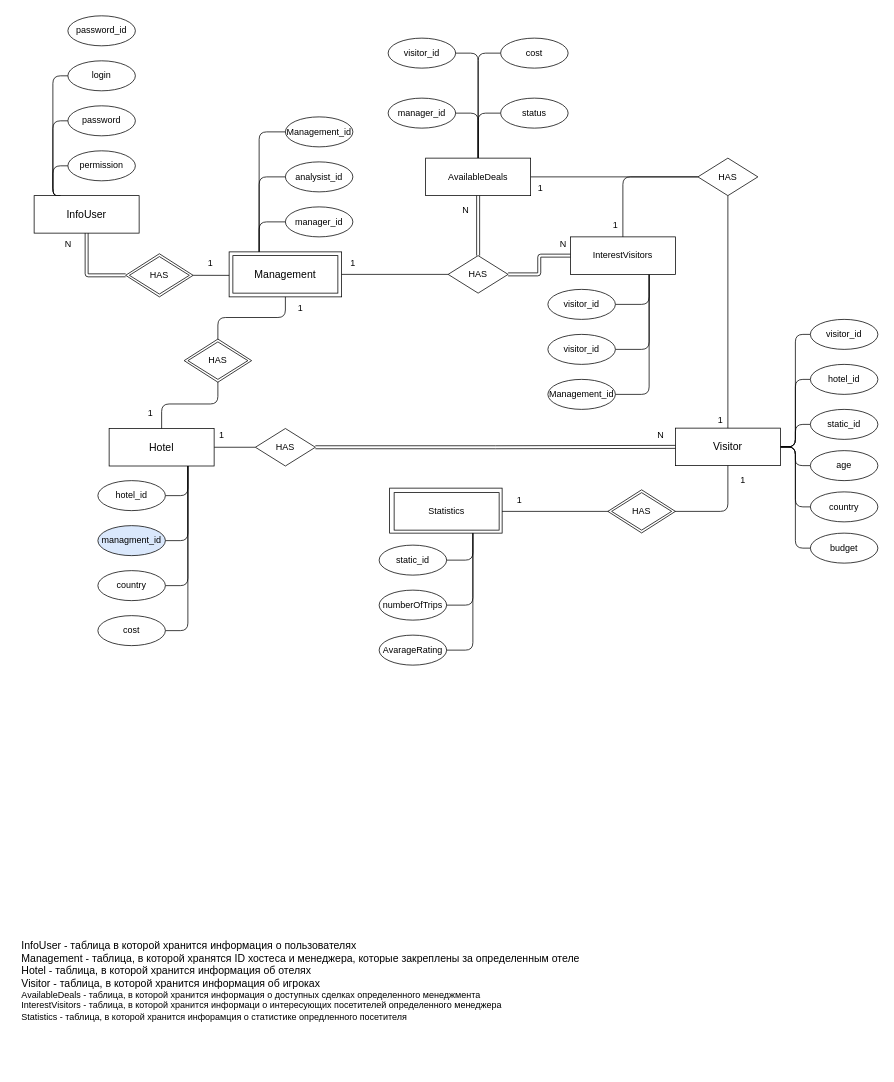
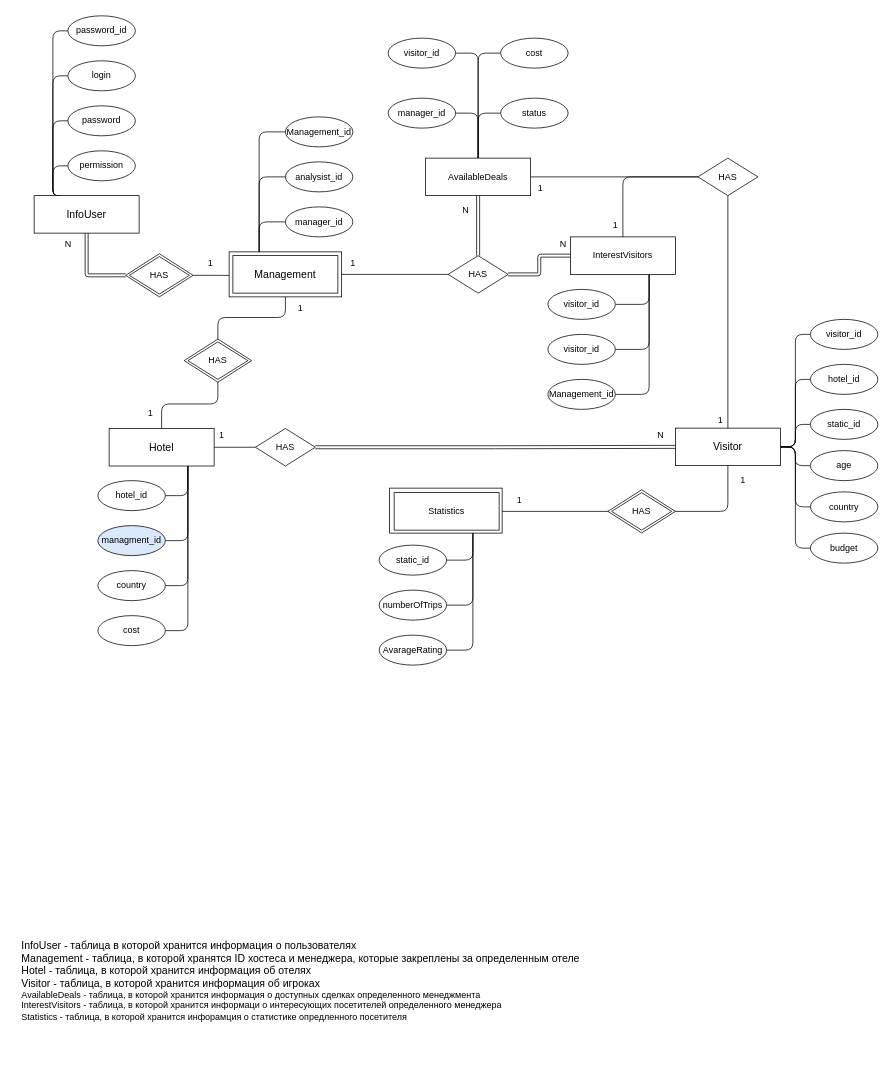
none -> (53, 48)
